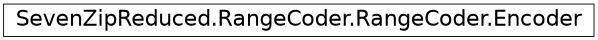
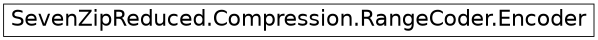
(299, 20) -> (299, 20)
